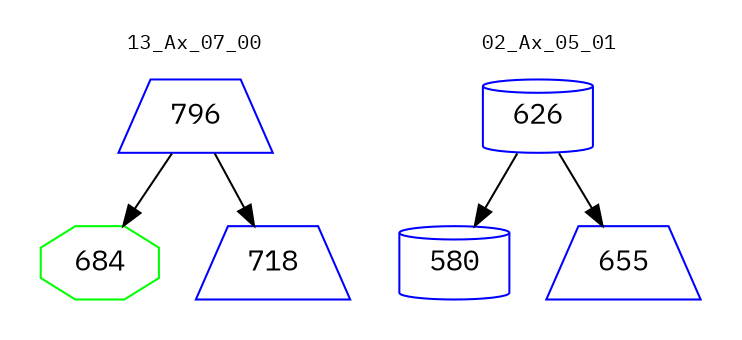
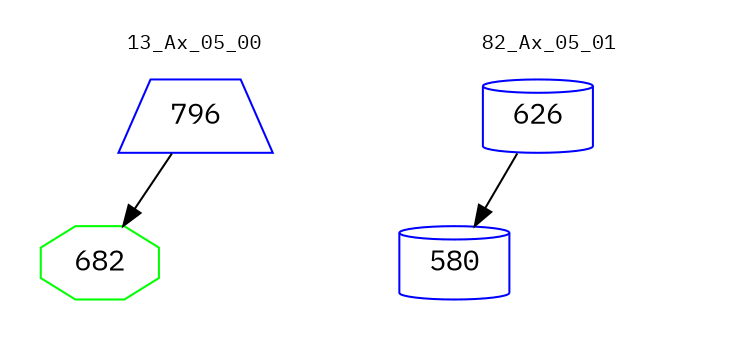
(196, 44) -> (196, 44)
(550, 44) -> (550, 44)
(100, 263) -> (100, 263)
(273, 263) -> none
(623, 263) -> none
